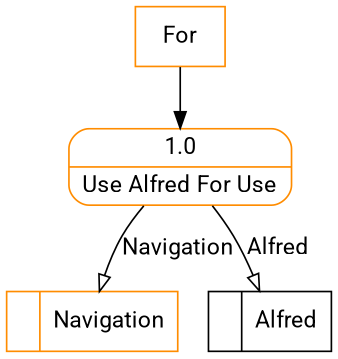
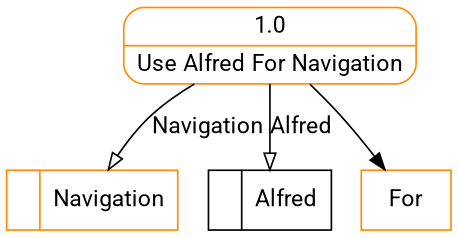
(180, 89) -> (344, 119)
(180, 185) -> (270, 64)
